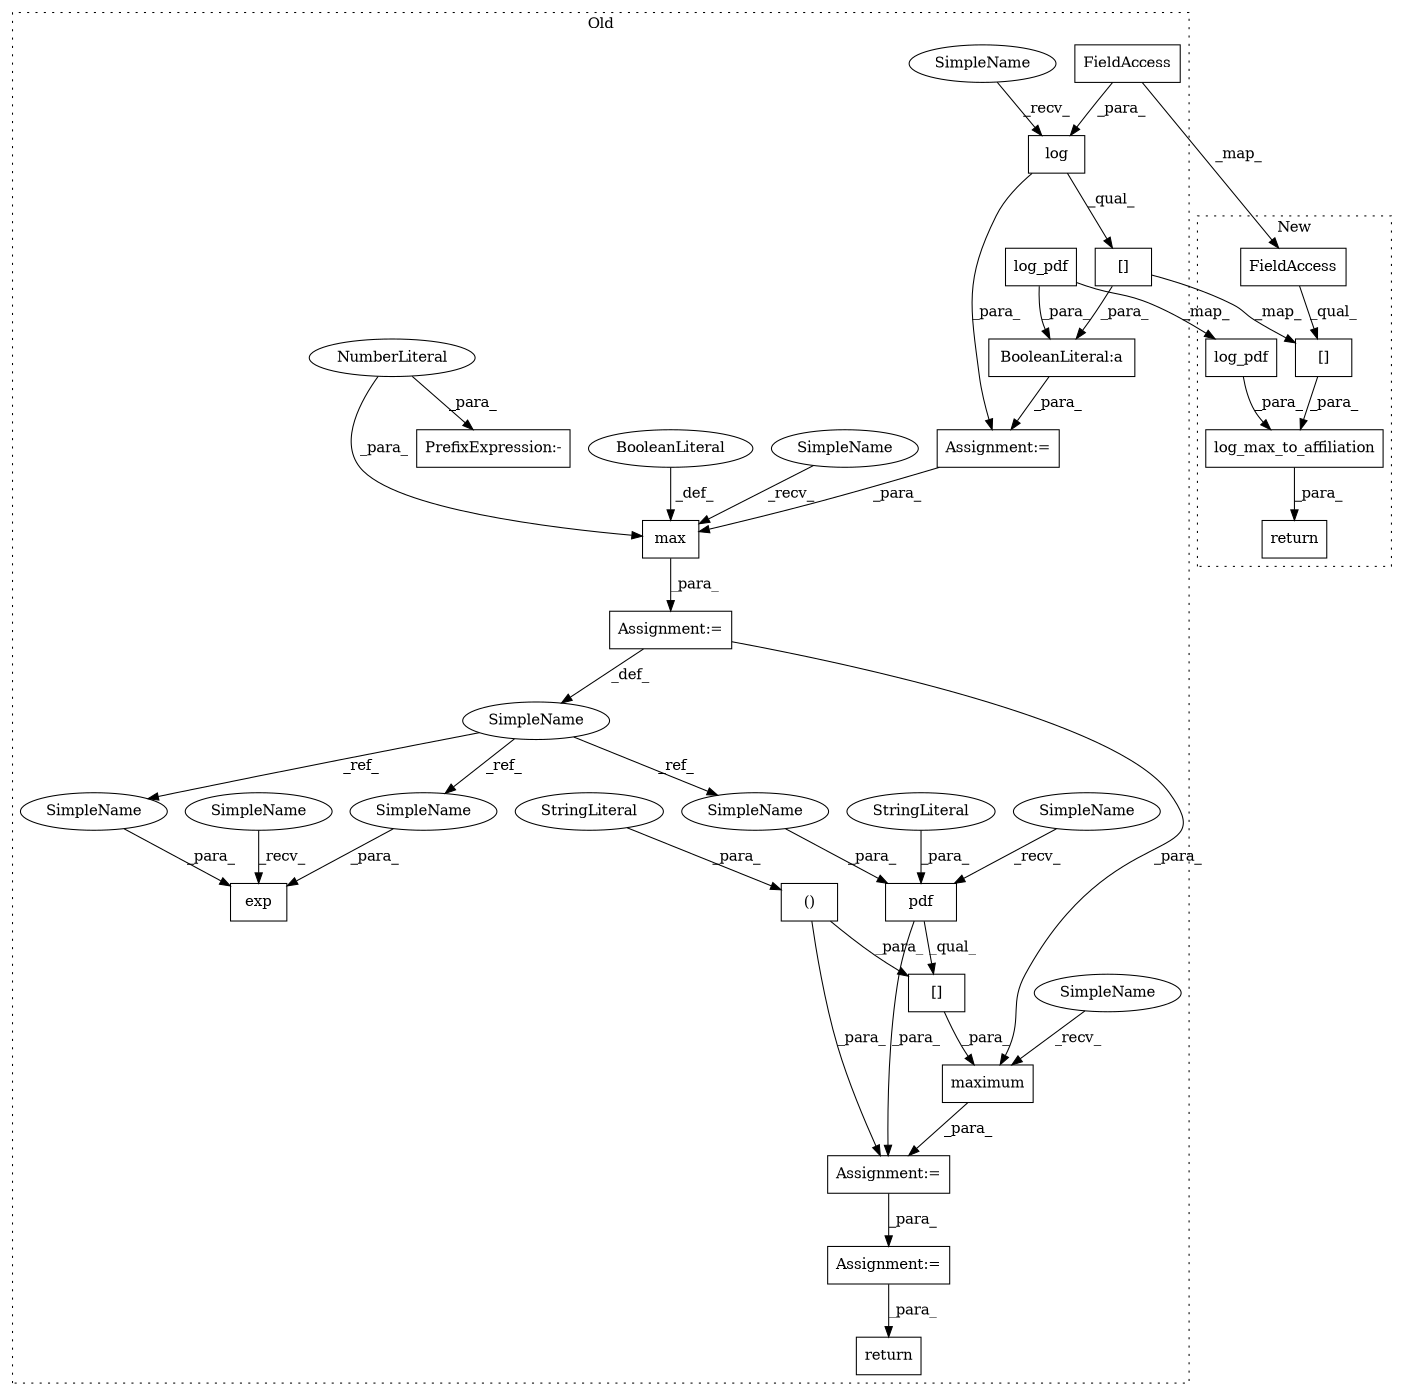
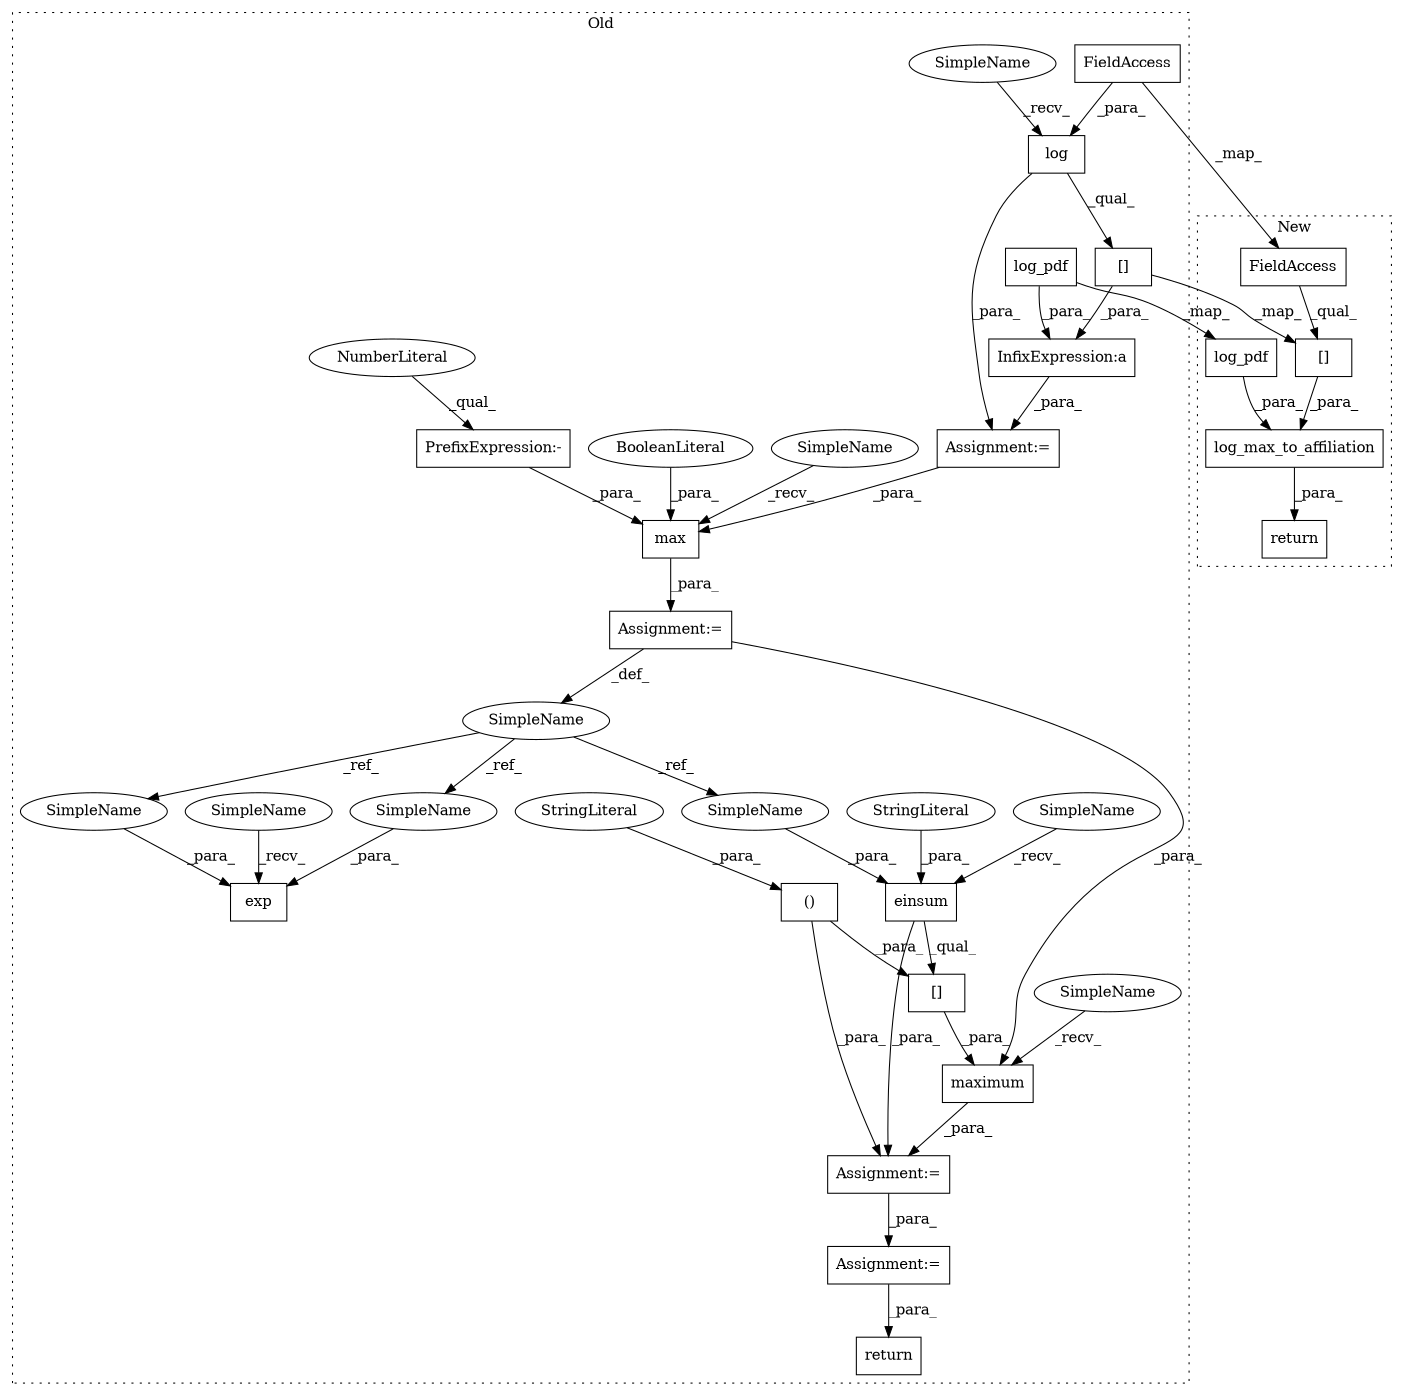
(1062, 358) -> (1062, 358)
(473, 403) -> (473, 403)
(695, 494) -> (695, 494)
(443, 506) -> (581, 493)
(921, 902) -> (921, 902)
